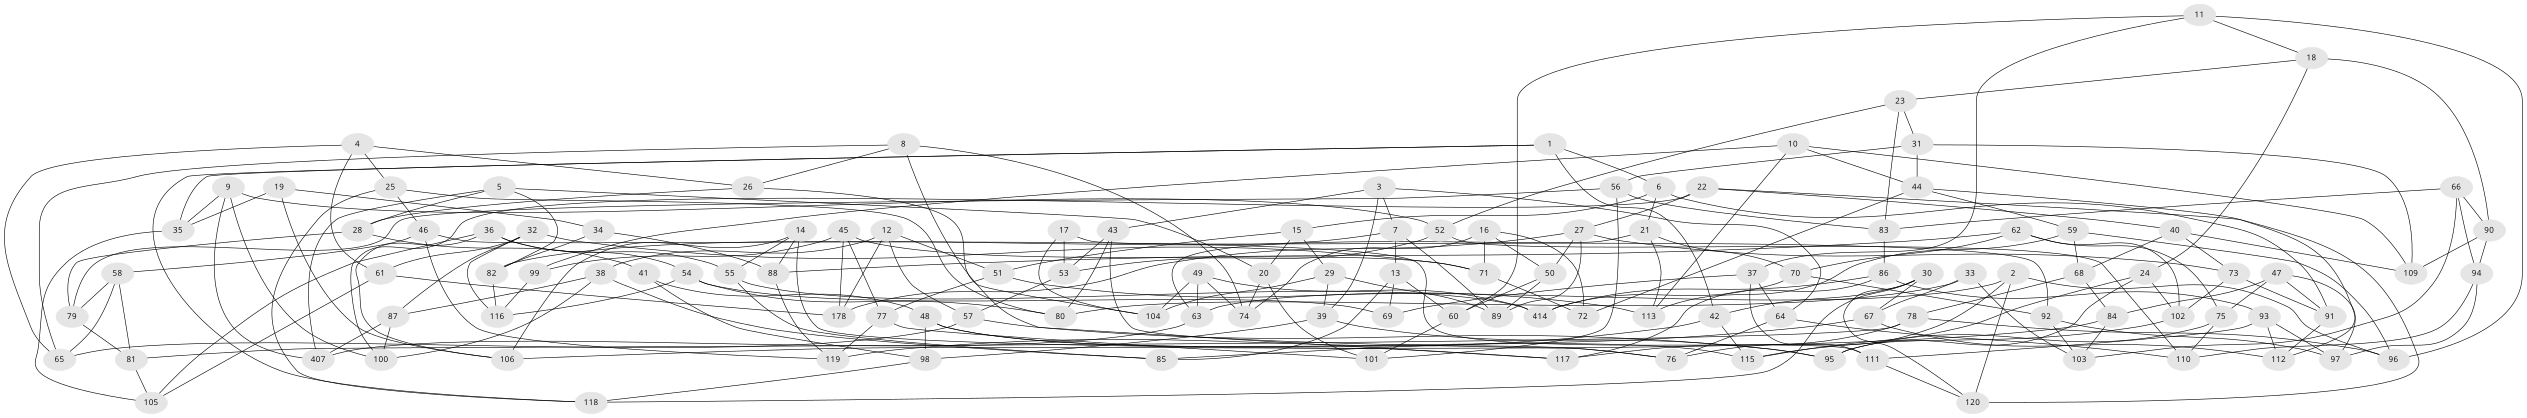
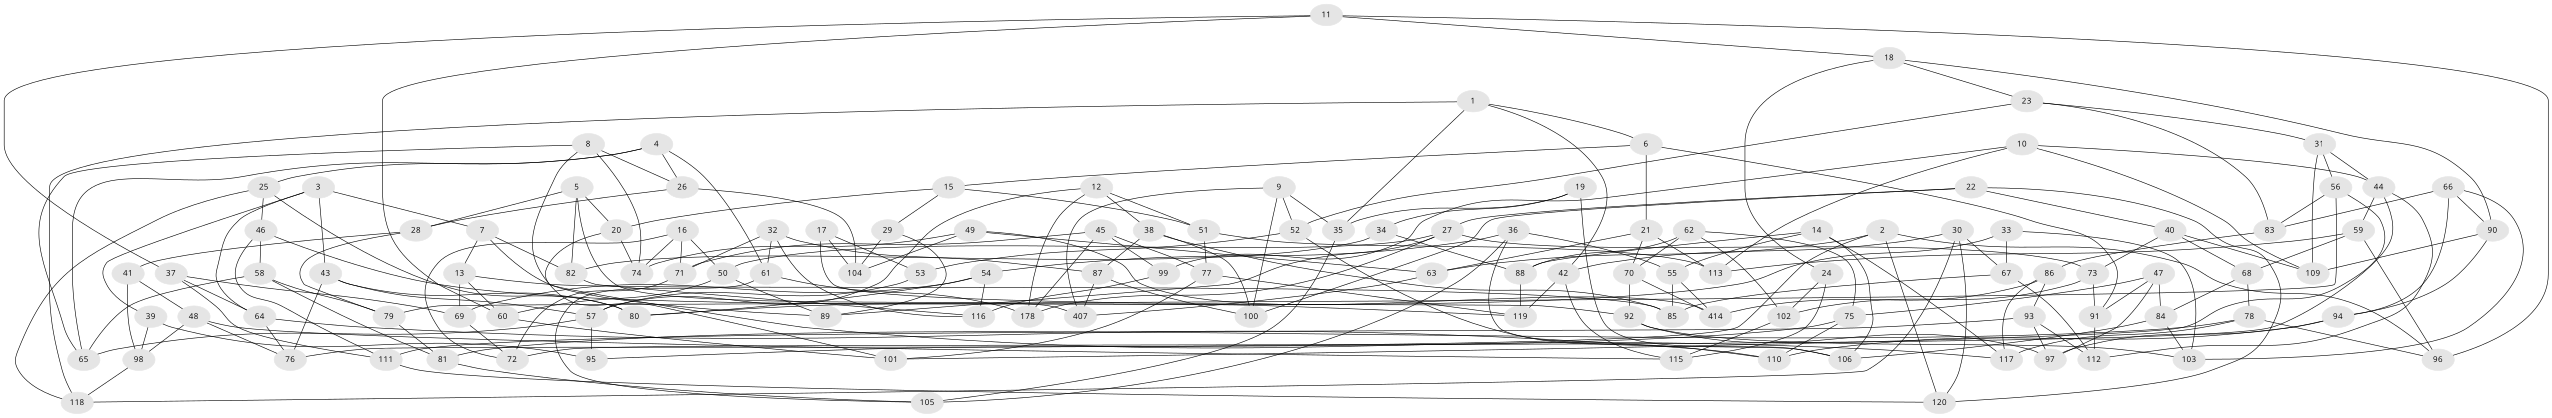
(1089, 252) -> (450, 299)
(1326, 295) -> none
none -> (486, 338)
(1996, 345) -> none
